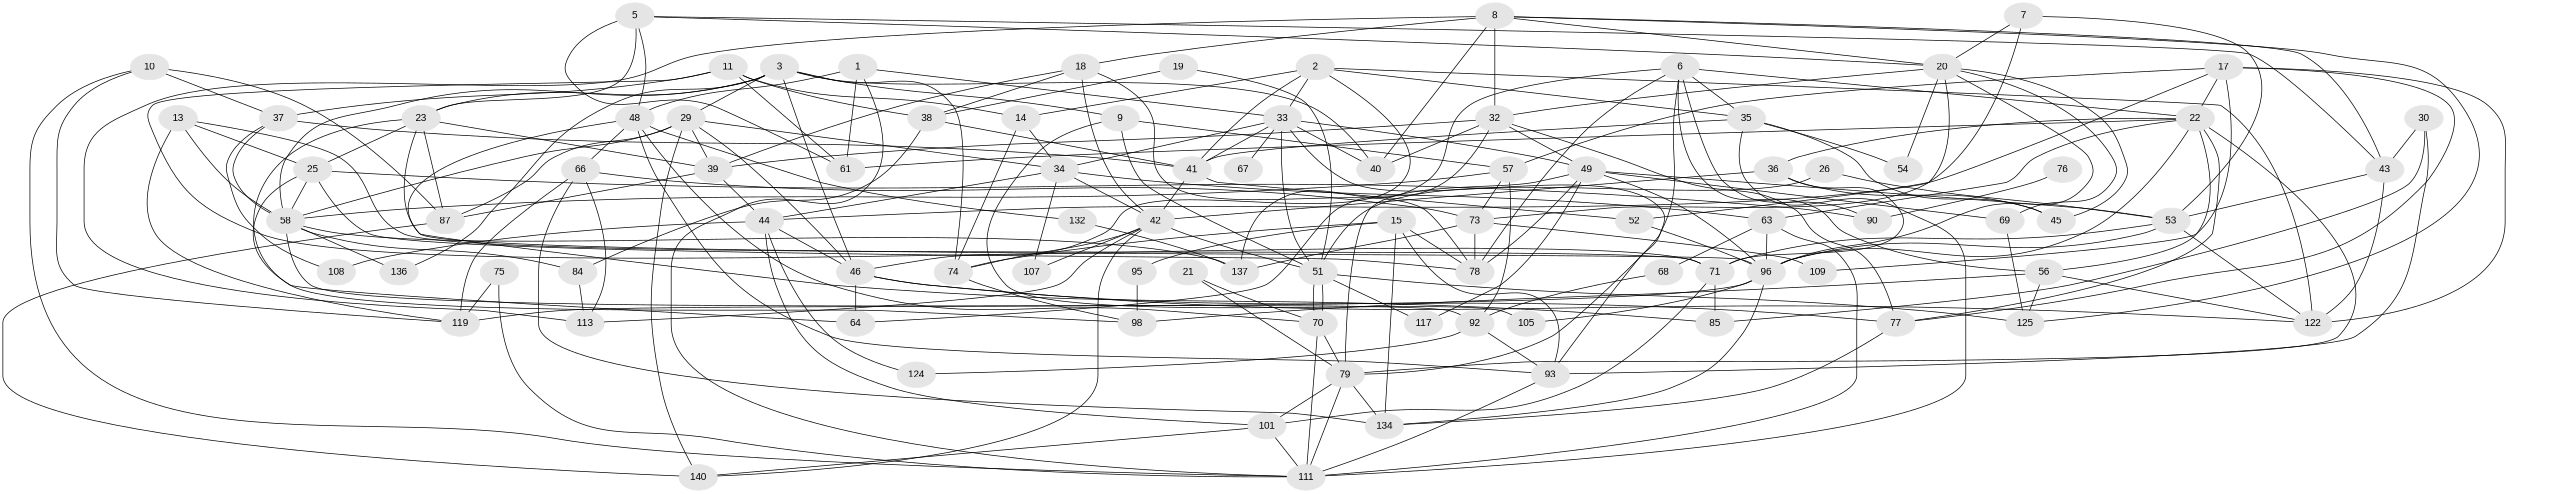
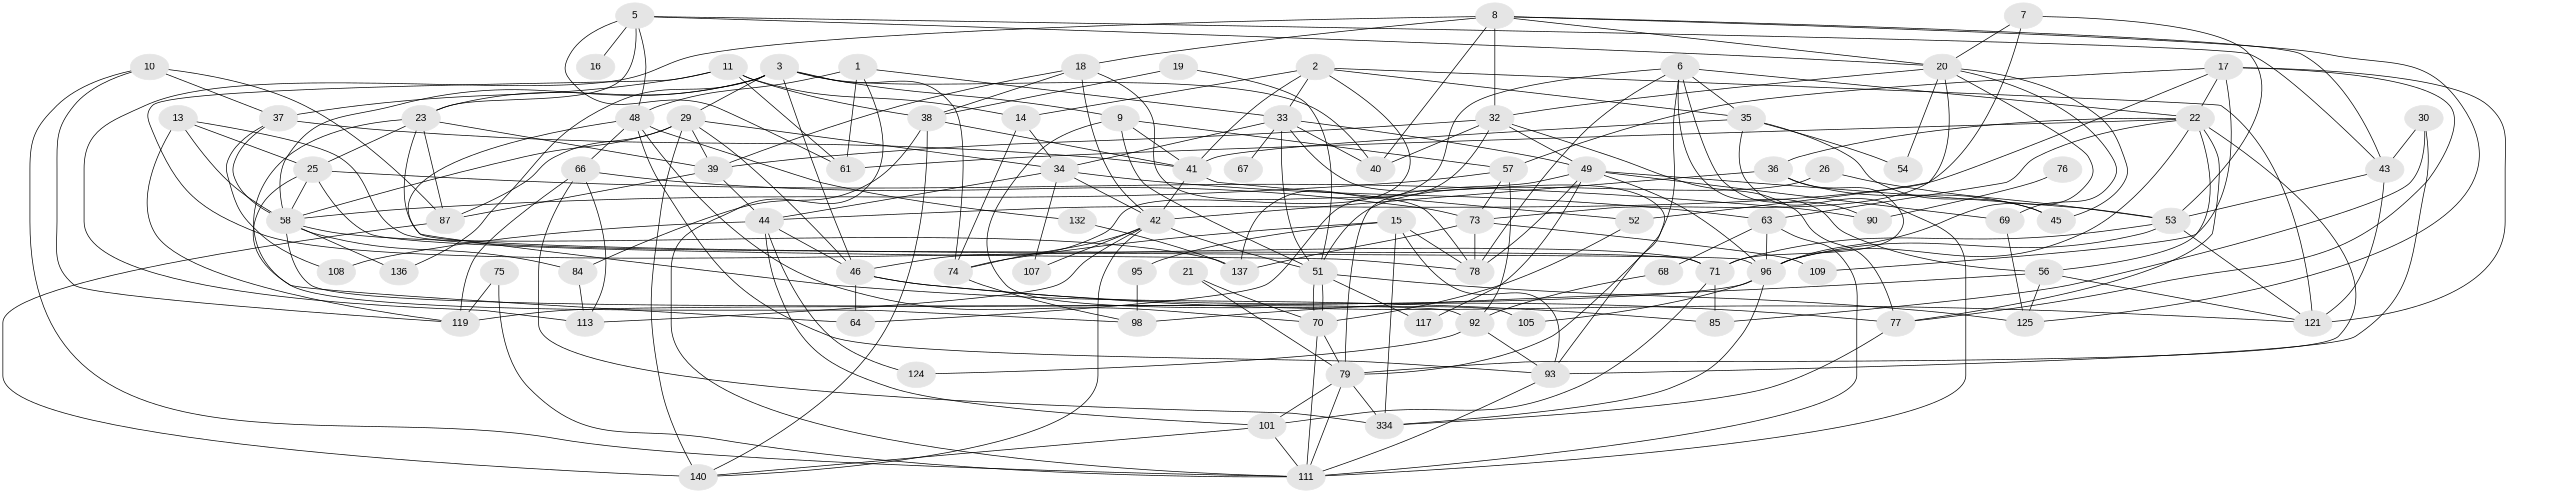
none -> (596, 67)
(1237, 144) -> (1156, 144)
(1689, 240) -> (1462, 296)
(2313, 323) -> (2313, 323)
none -> (880, 338)
(1384, 426) -> (1384, 426)
